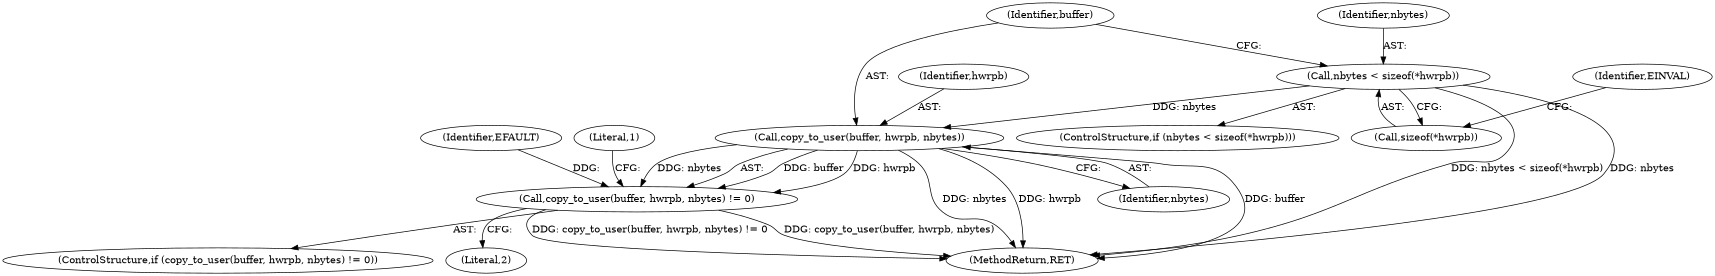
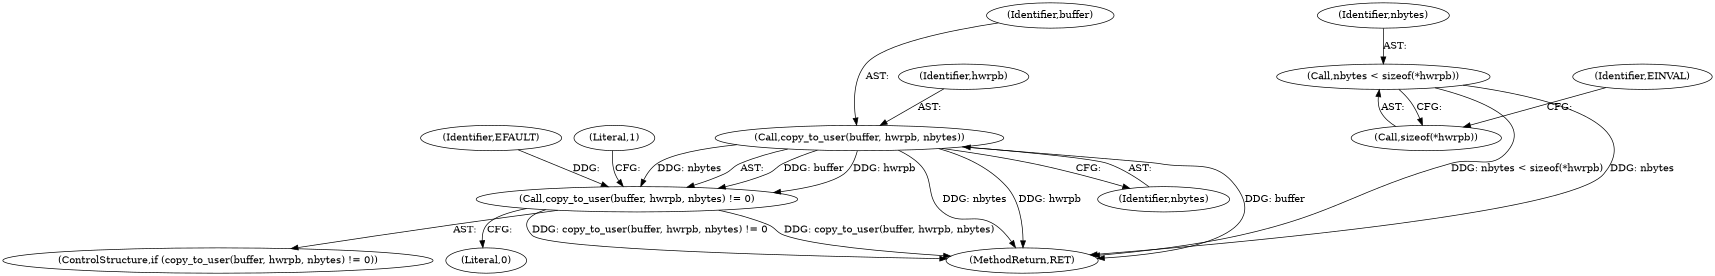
(1208, 45) -> none
(1130, 106) -> none
(1178, 138) -> none
(486, 261) -> (486, 261)
